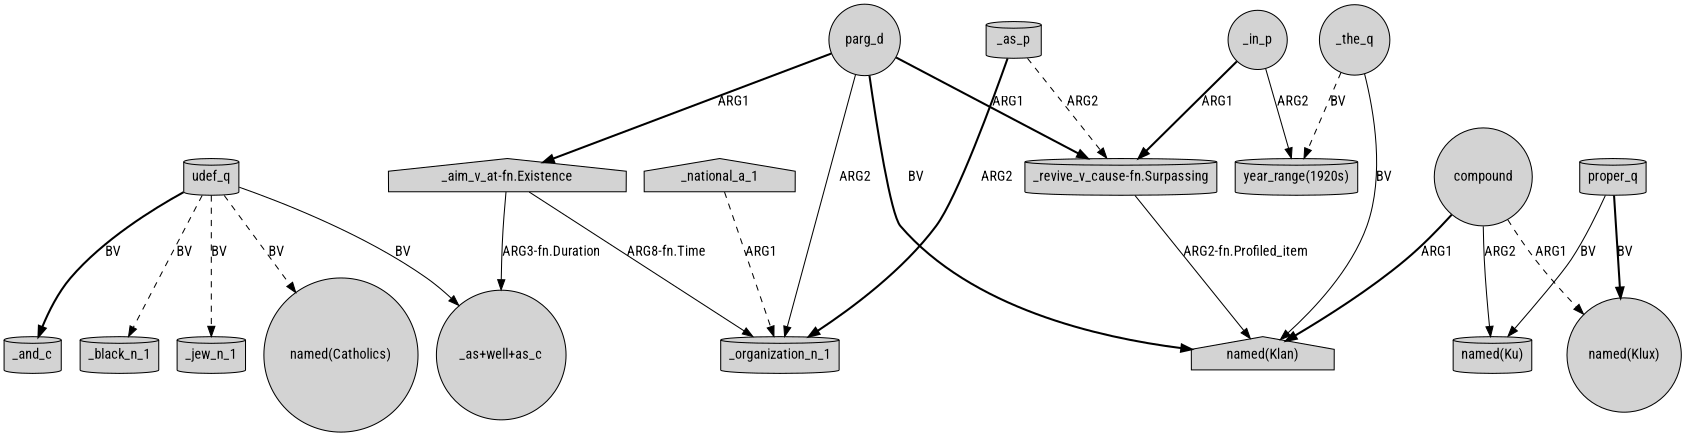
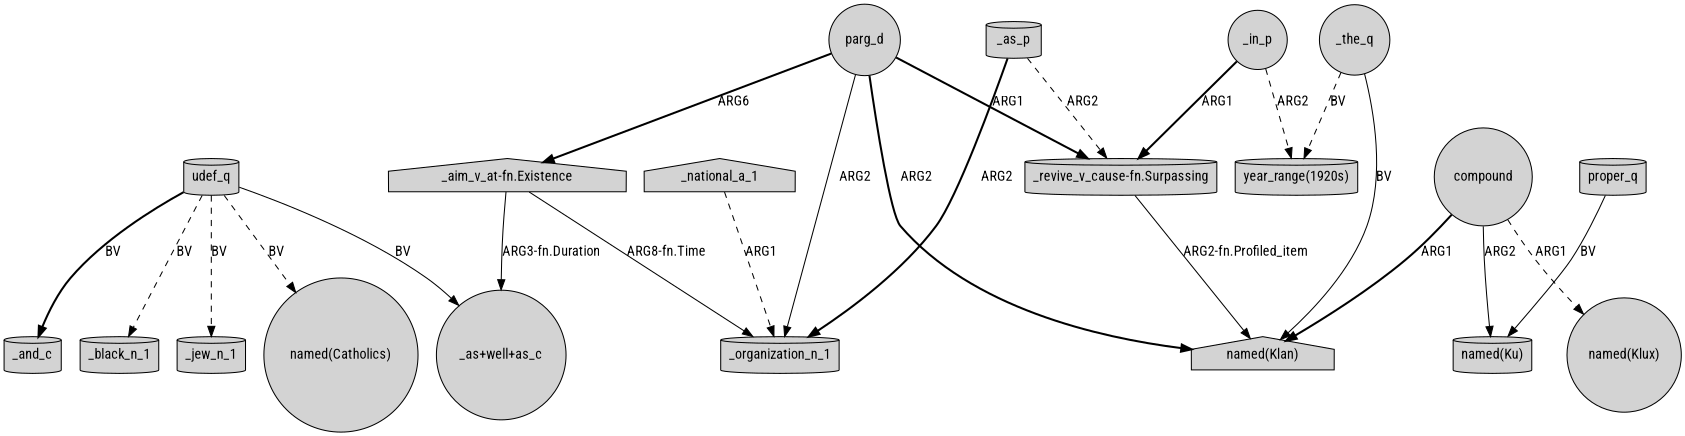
(733, 102) -> (733, 102)
(1277, 109) -> (1277, 109)
(916, 177) -> (916, 177)
(1617, 241) -> none
